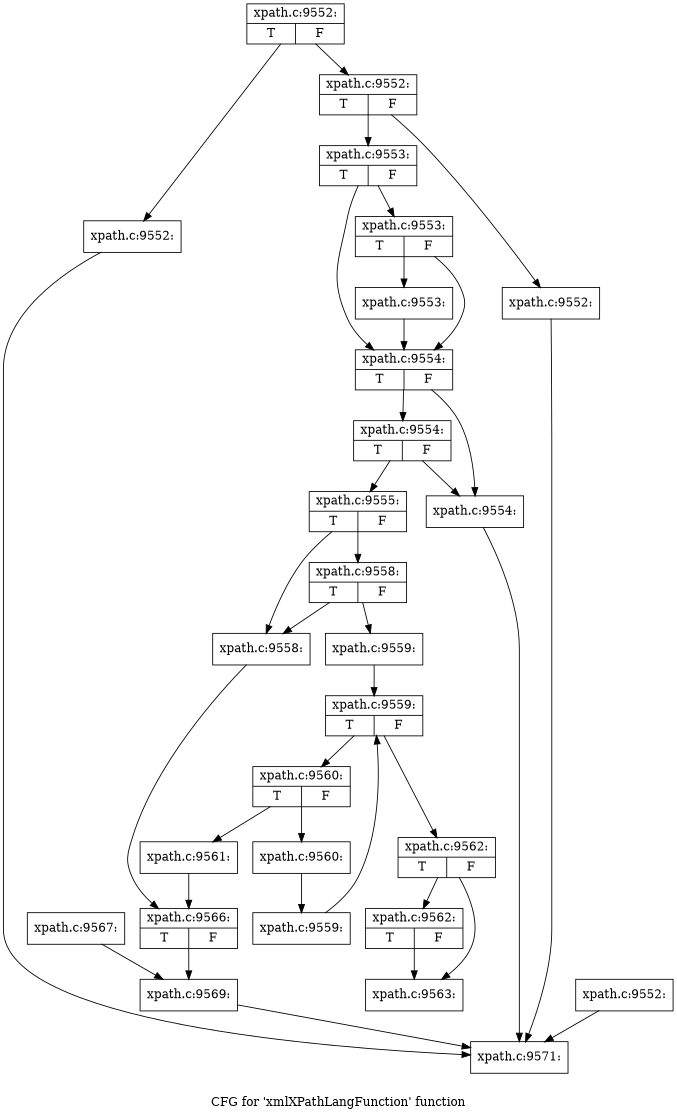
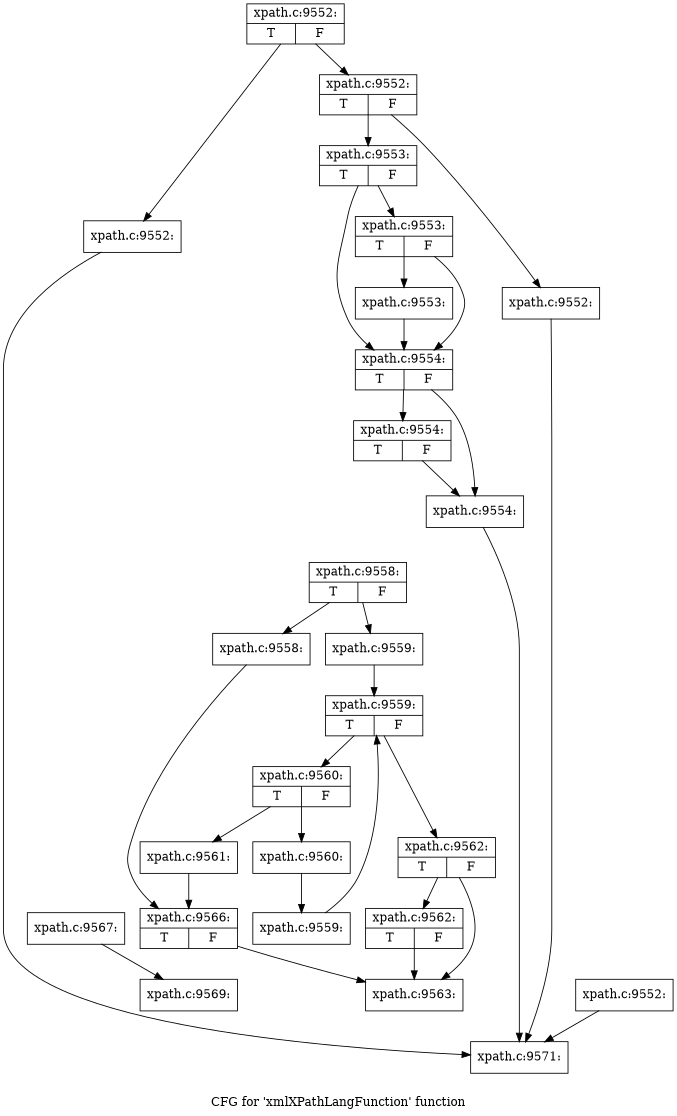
(358, 512) -> none
(189, 960) -> (297, 964)
(350, 1025) -> none
